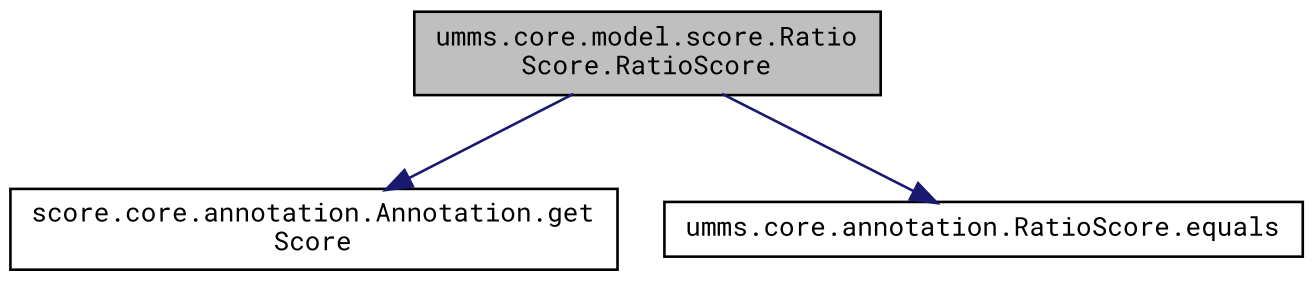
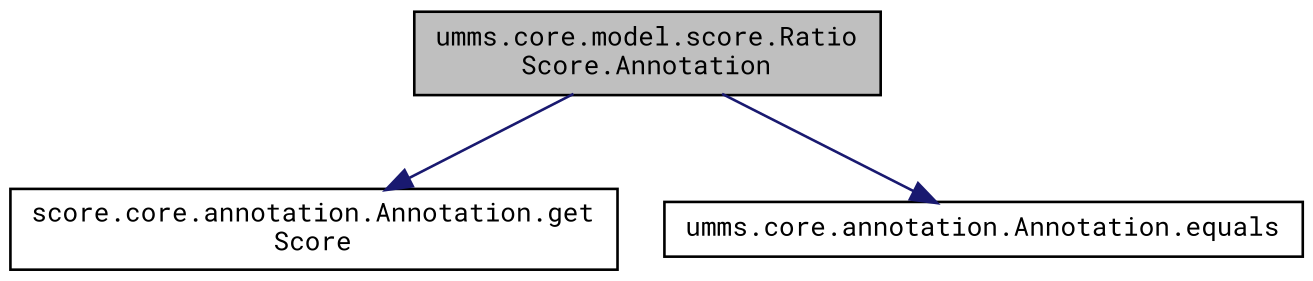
(647, 53) -> (647, 53)
(984, 229) -> (984, 229)
